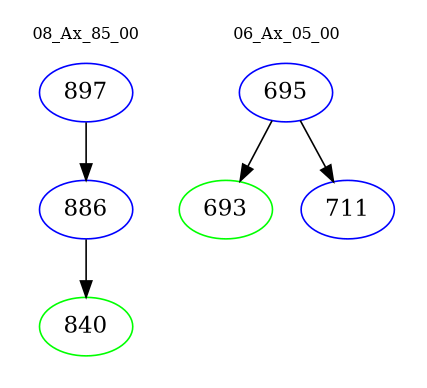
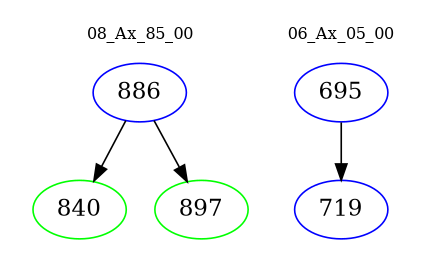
(86, 93) -> (202, 210)
(86, 143) -> (167, 144)
(226, 210) -> none
(348, 210) -> (341, 210)
